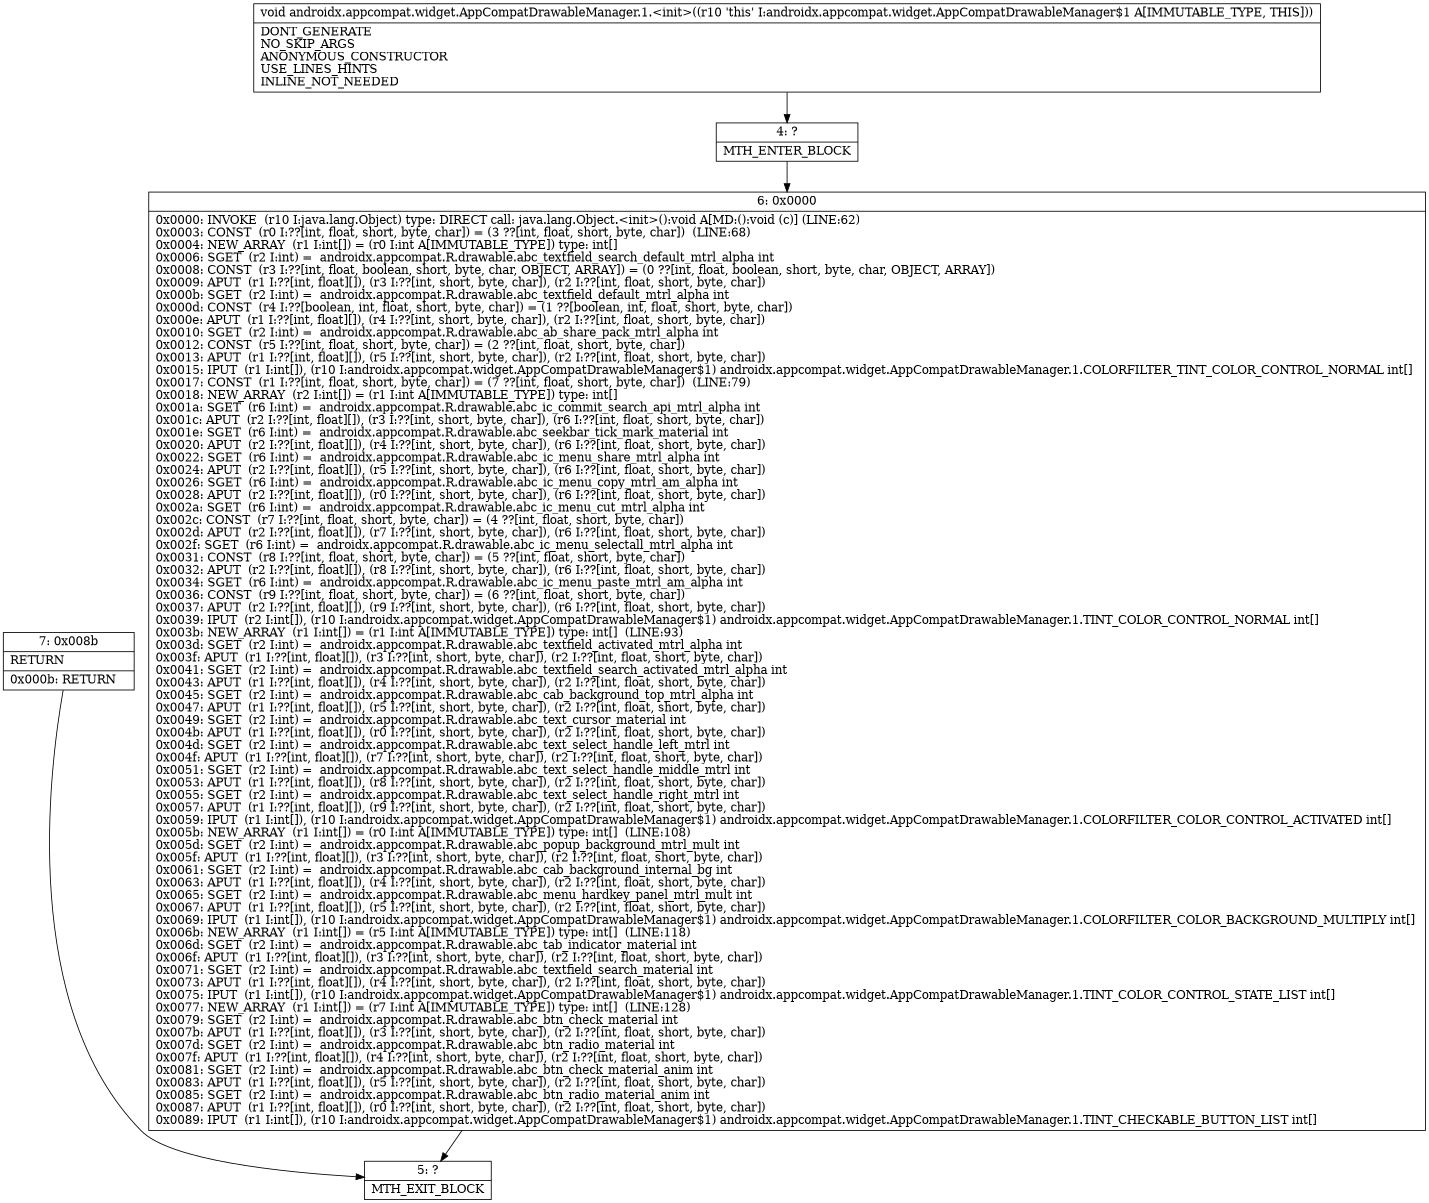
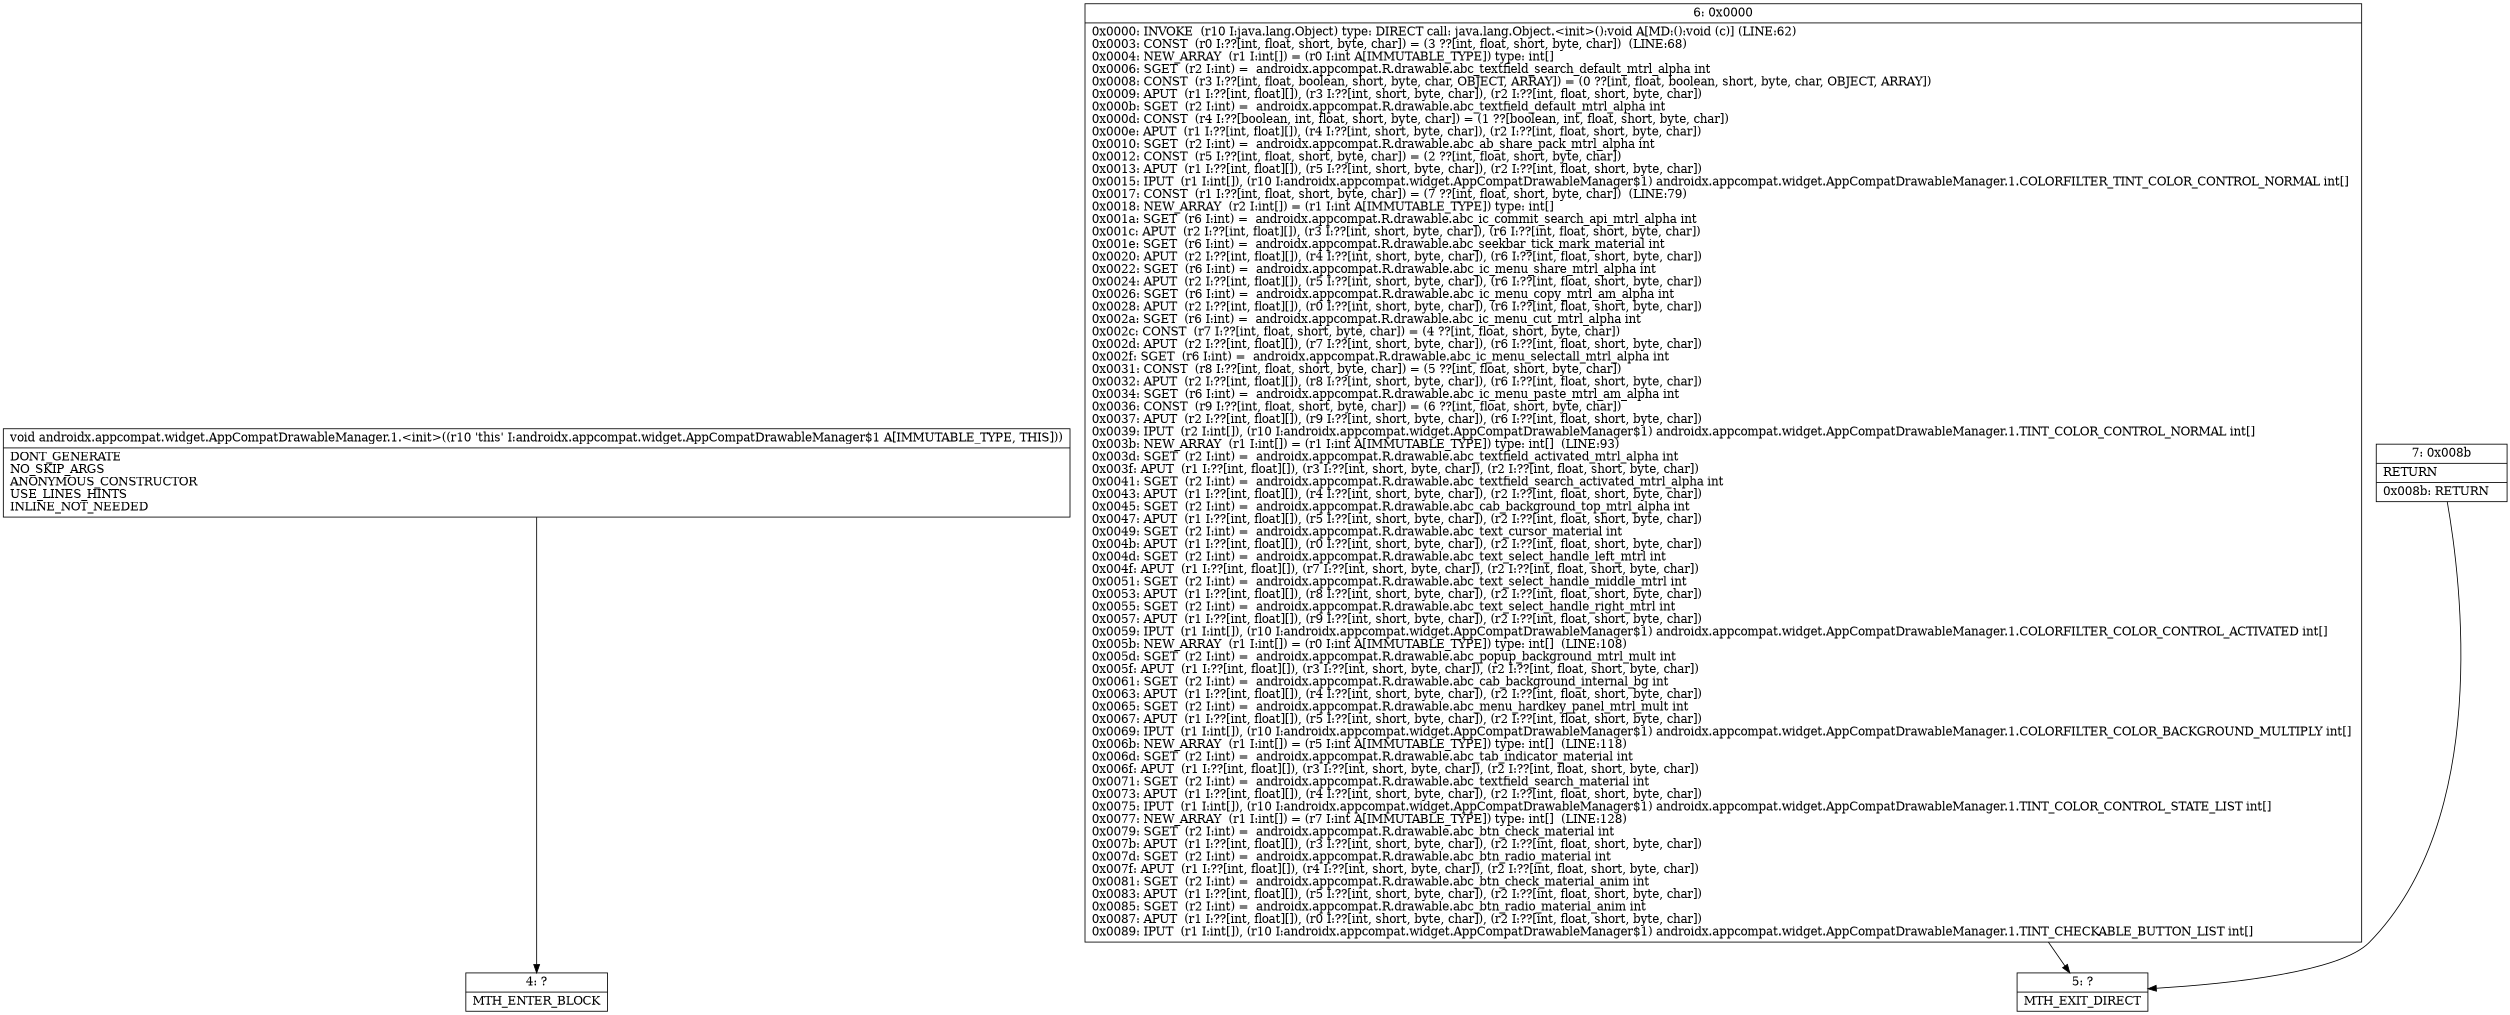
(787, 172) -> none
(69, 680) -> (2442, 492)
(428, 1190) -> (2082, 1001)
